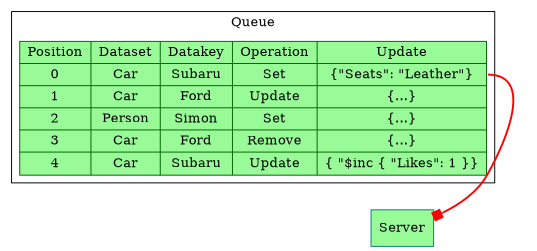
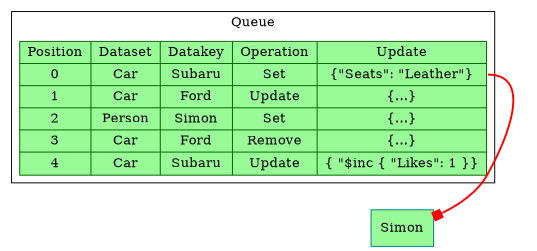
(402, 228) -> (402, 228)
